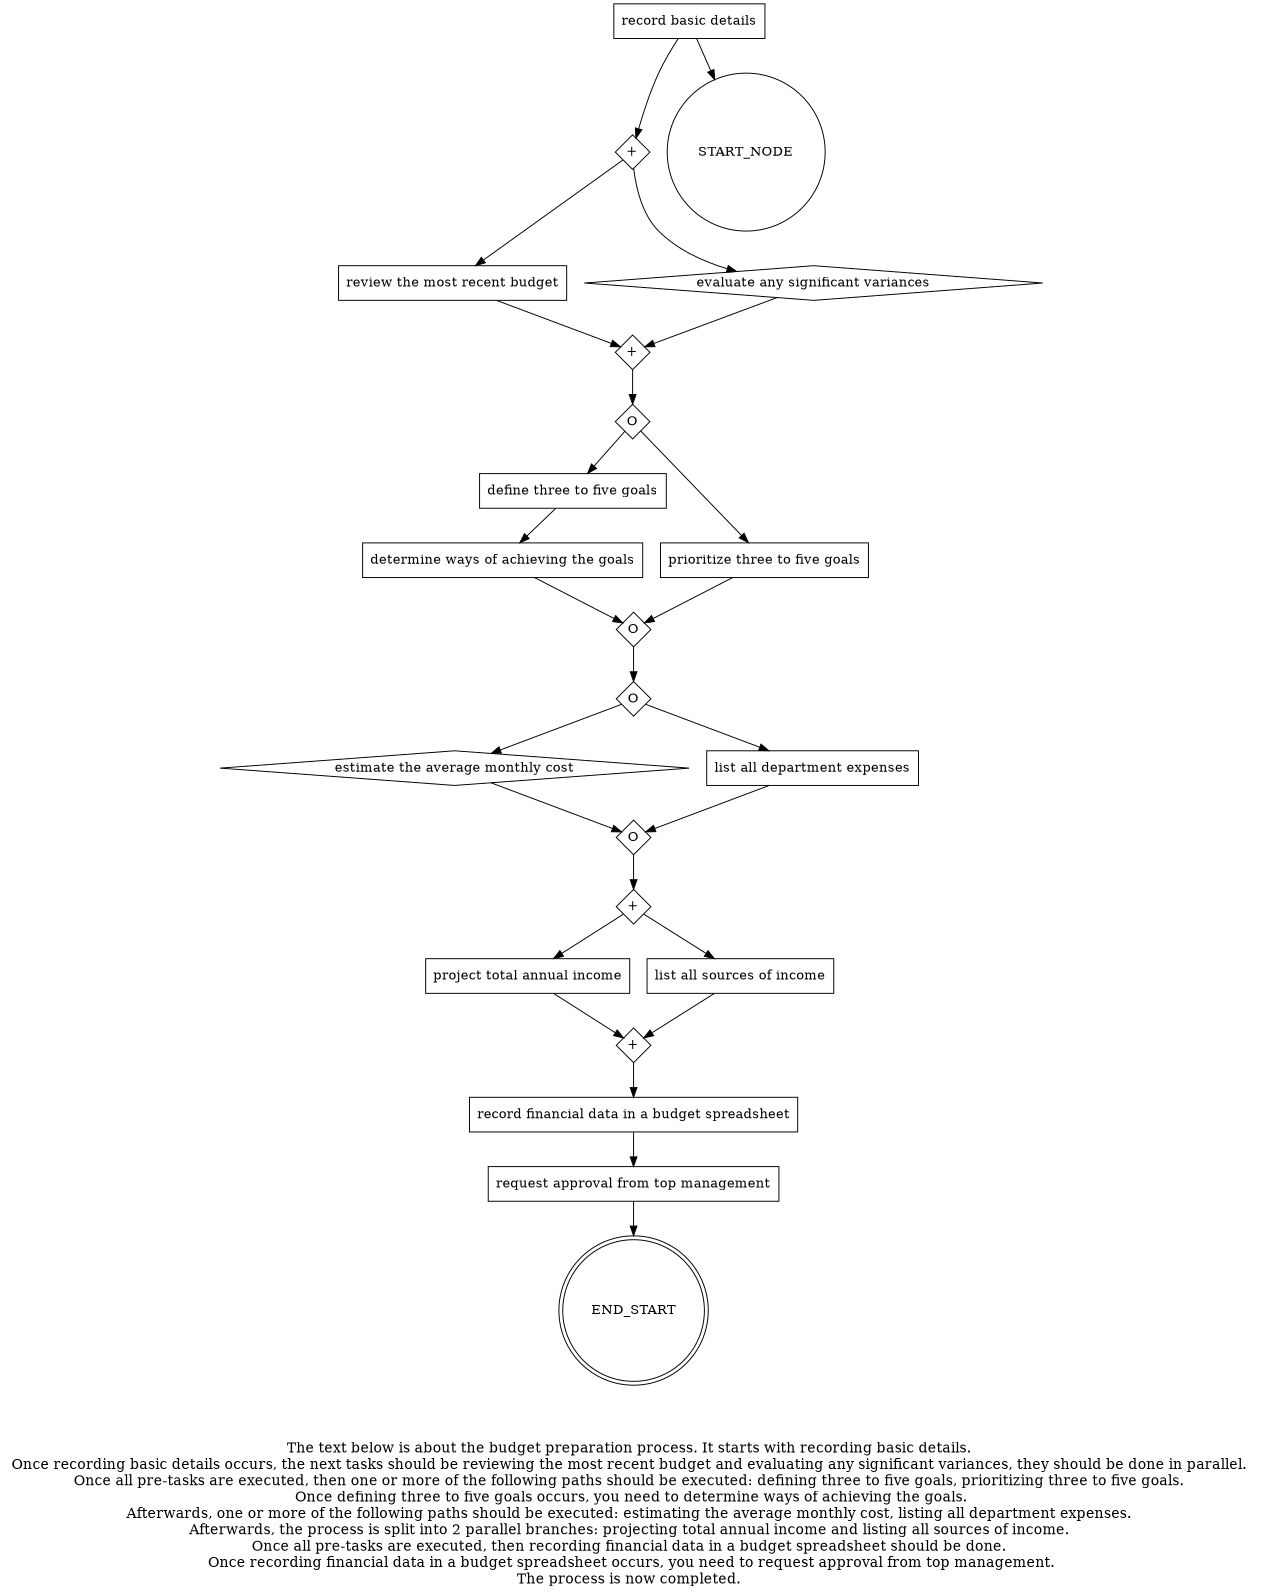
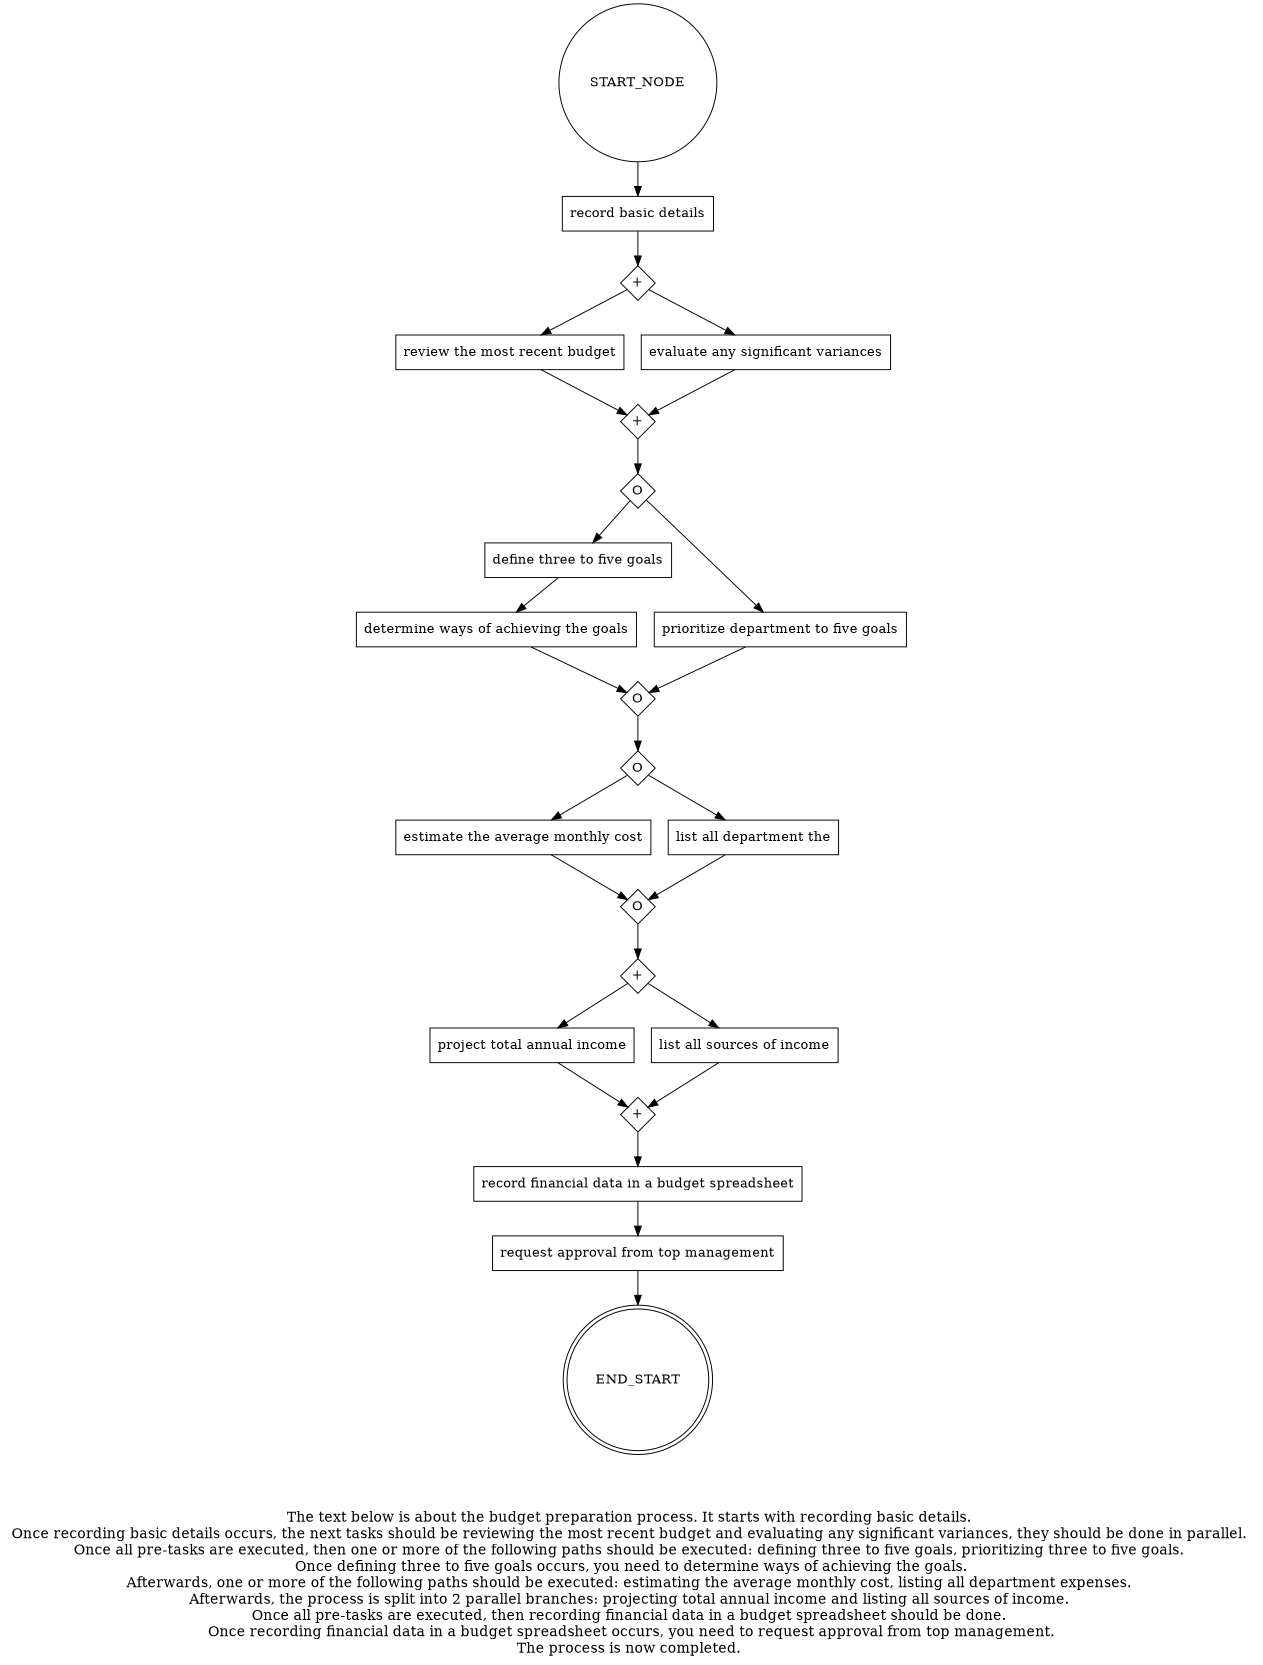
(704, 55) -> (638, 174)
(814, 283) -> (766, 352)
(764, 560) -> (780, 629)
(455, 768) -> (523, 837)
(813, 768) -> (753, 837)
